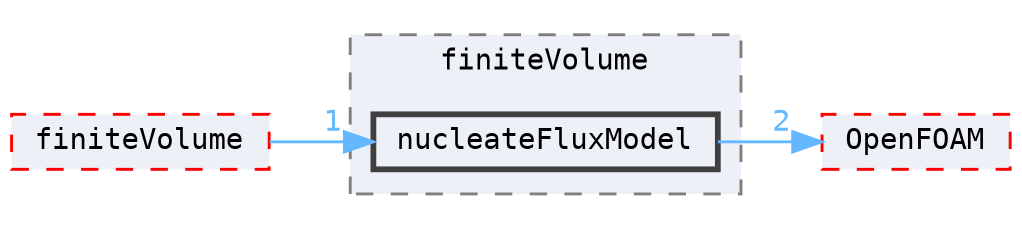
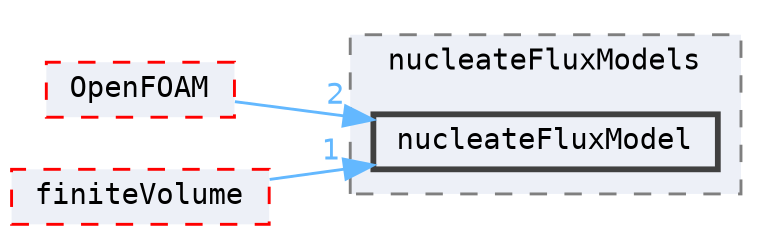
(546, 62) -> (546, 62)
(759, 142) -> (289, 109)
